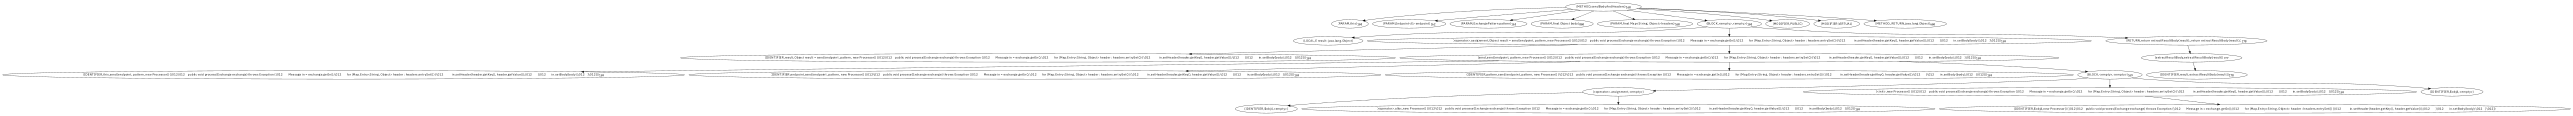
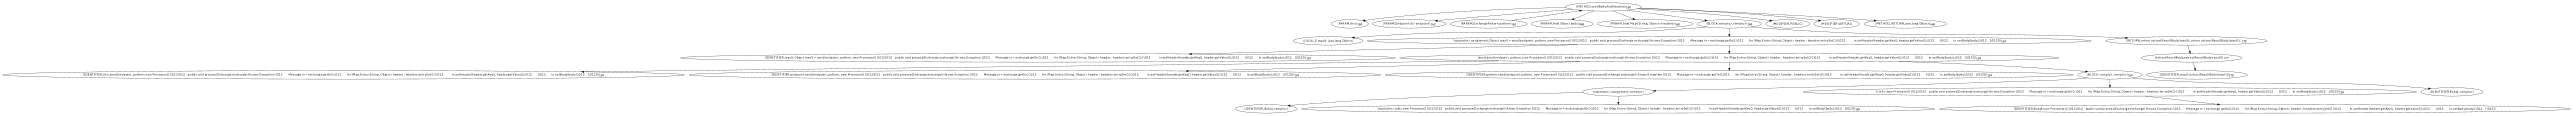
(1546, 15) -> (1546, 16)
